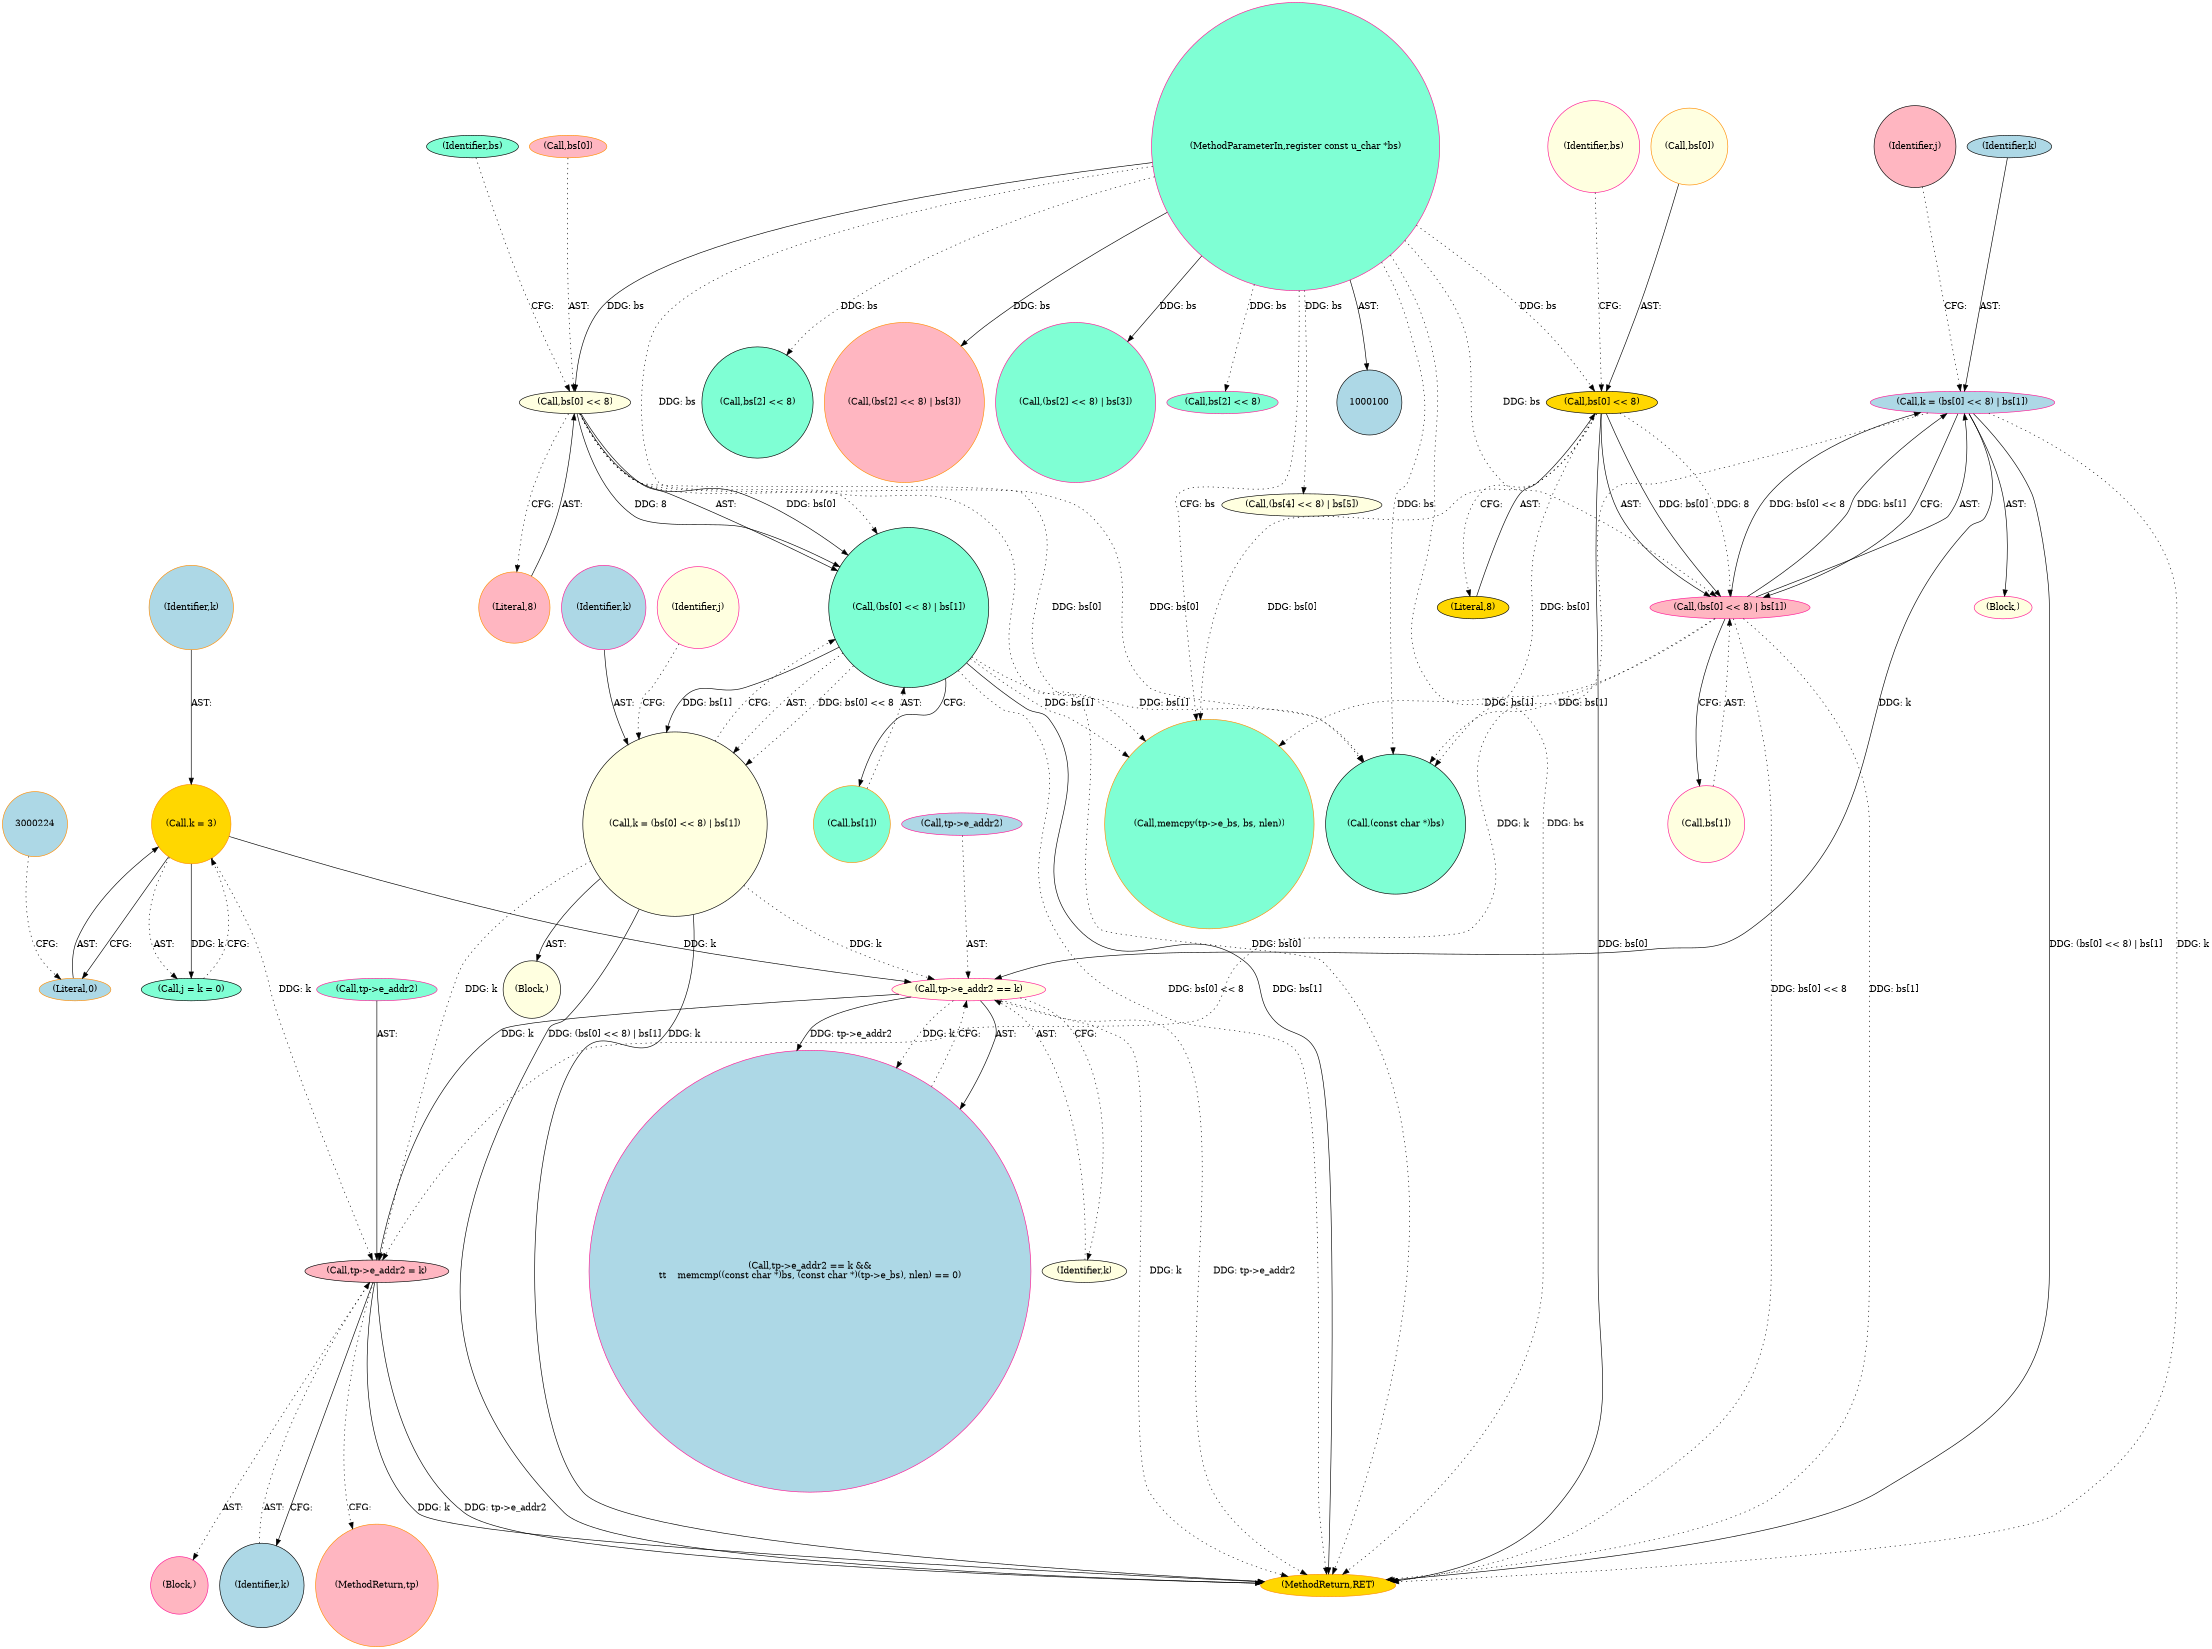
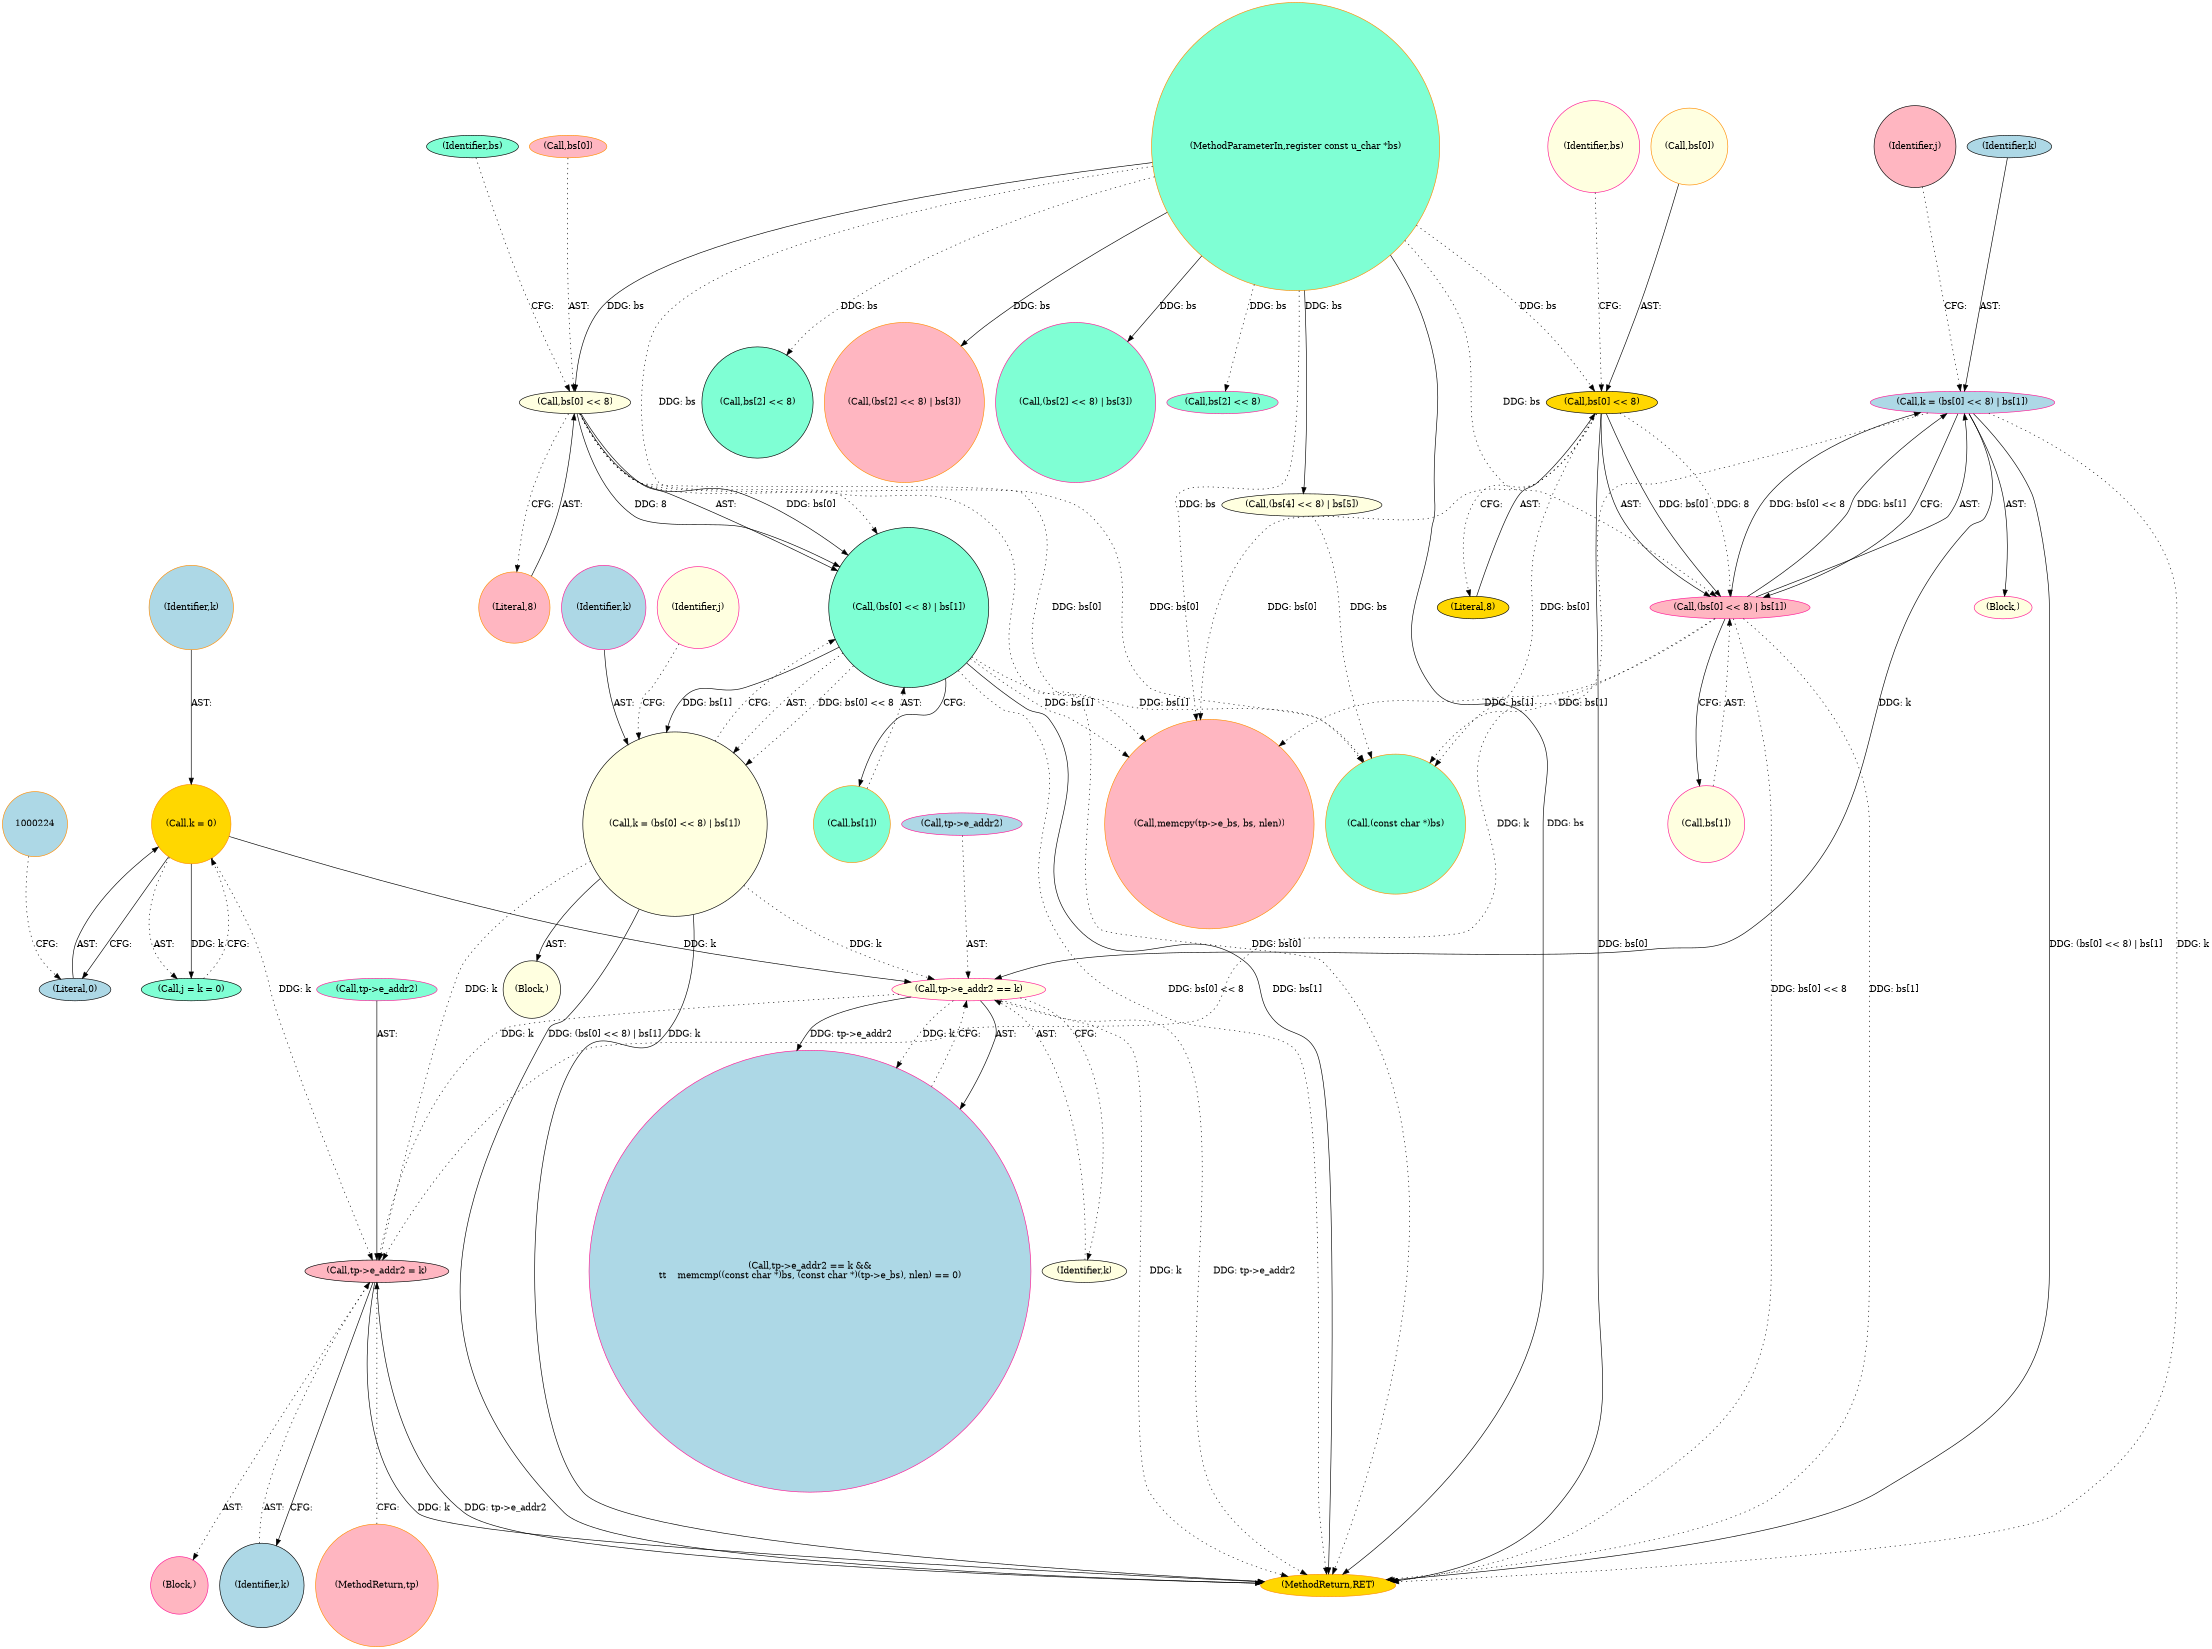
(1296, 147) -> (1296, 147)
(1307, 389) -> (1307, 389)
(1369, 403) -> none
(1396, 498) -> (1341, 634)
(1198, 505) -> (1198, 505)
(35, 824) -> (35, 824)
(191, 824) -> (191, 824)
(1209, 824) -> (1209, 824)
(1396, 824) -> (1396, 824)
(1543, 899) -> (1543, 899)
(75, 990) -> (75, 990)
(586, 1017) -> (586, 1017)
(348, 1401) -> (377, 1406)
